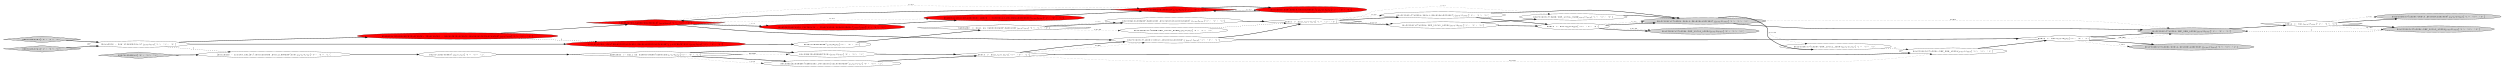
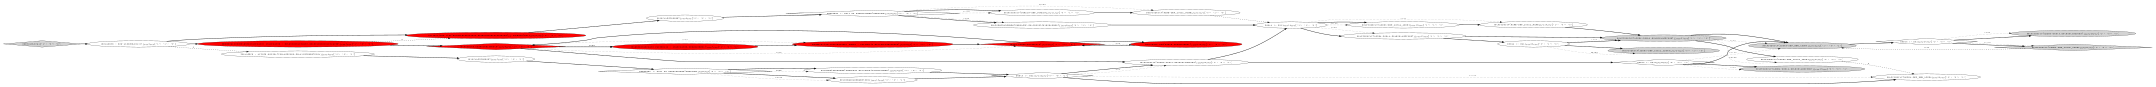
none -> (1042, 13)
(1311, 22) -> (1291, 25)
(1517, 26) -> none
(2439, 29) -> (2073, 47)
(2311, 30) -> (1927, 48)
(42, 39) -> none
(2011, 45) -> none
(139, 55) -> none
